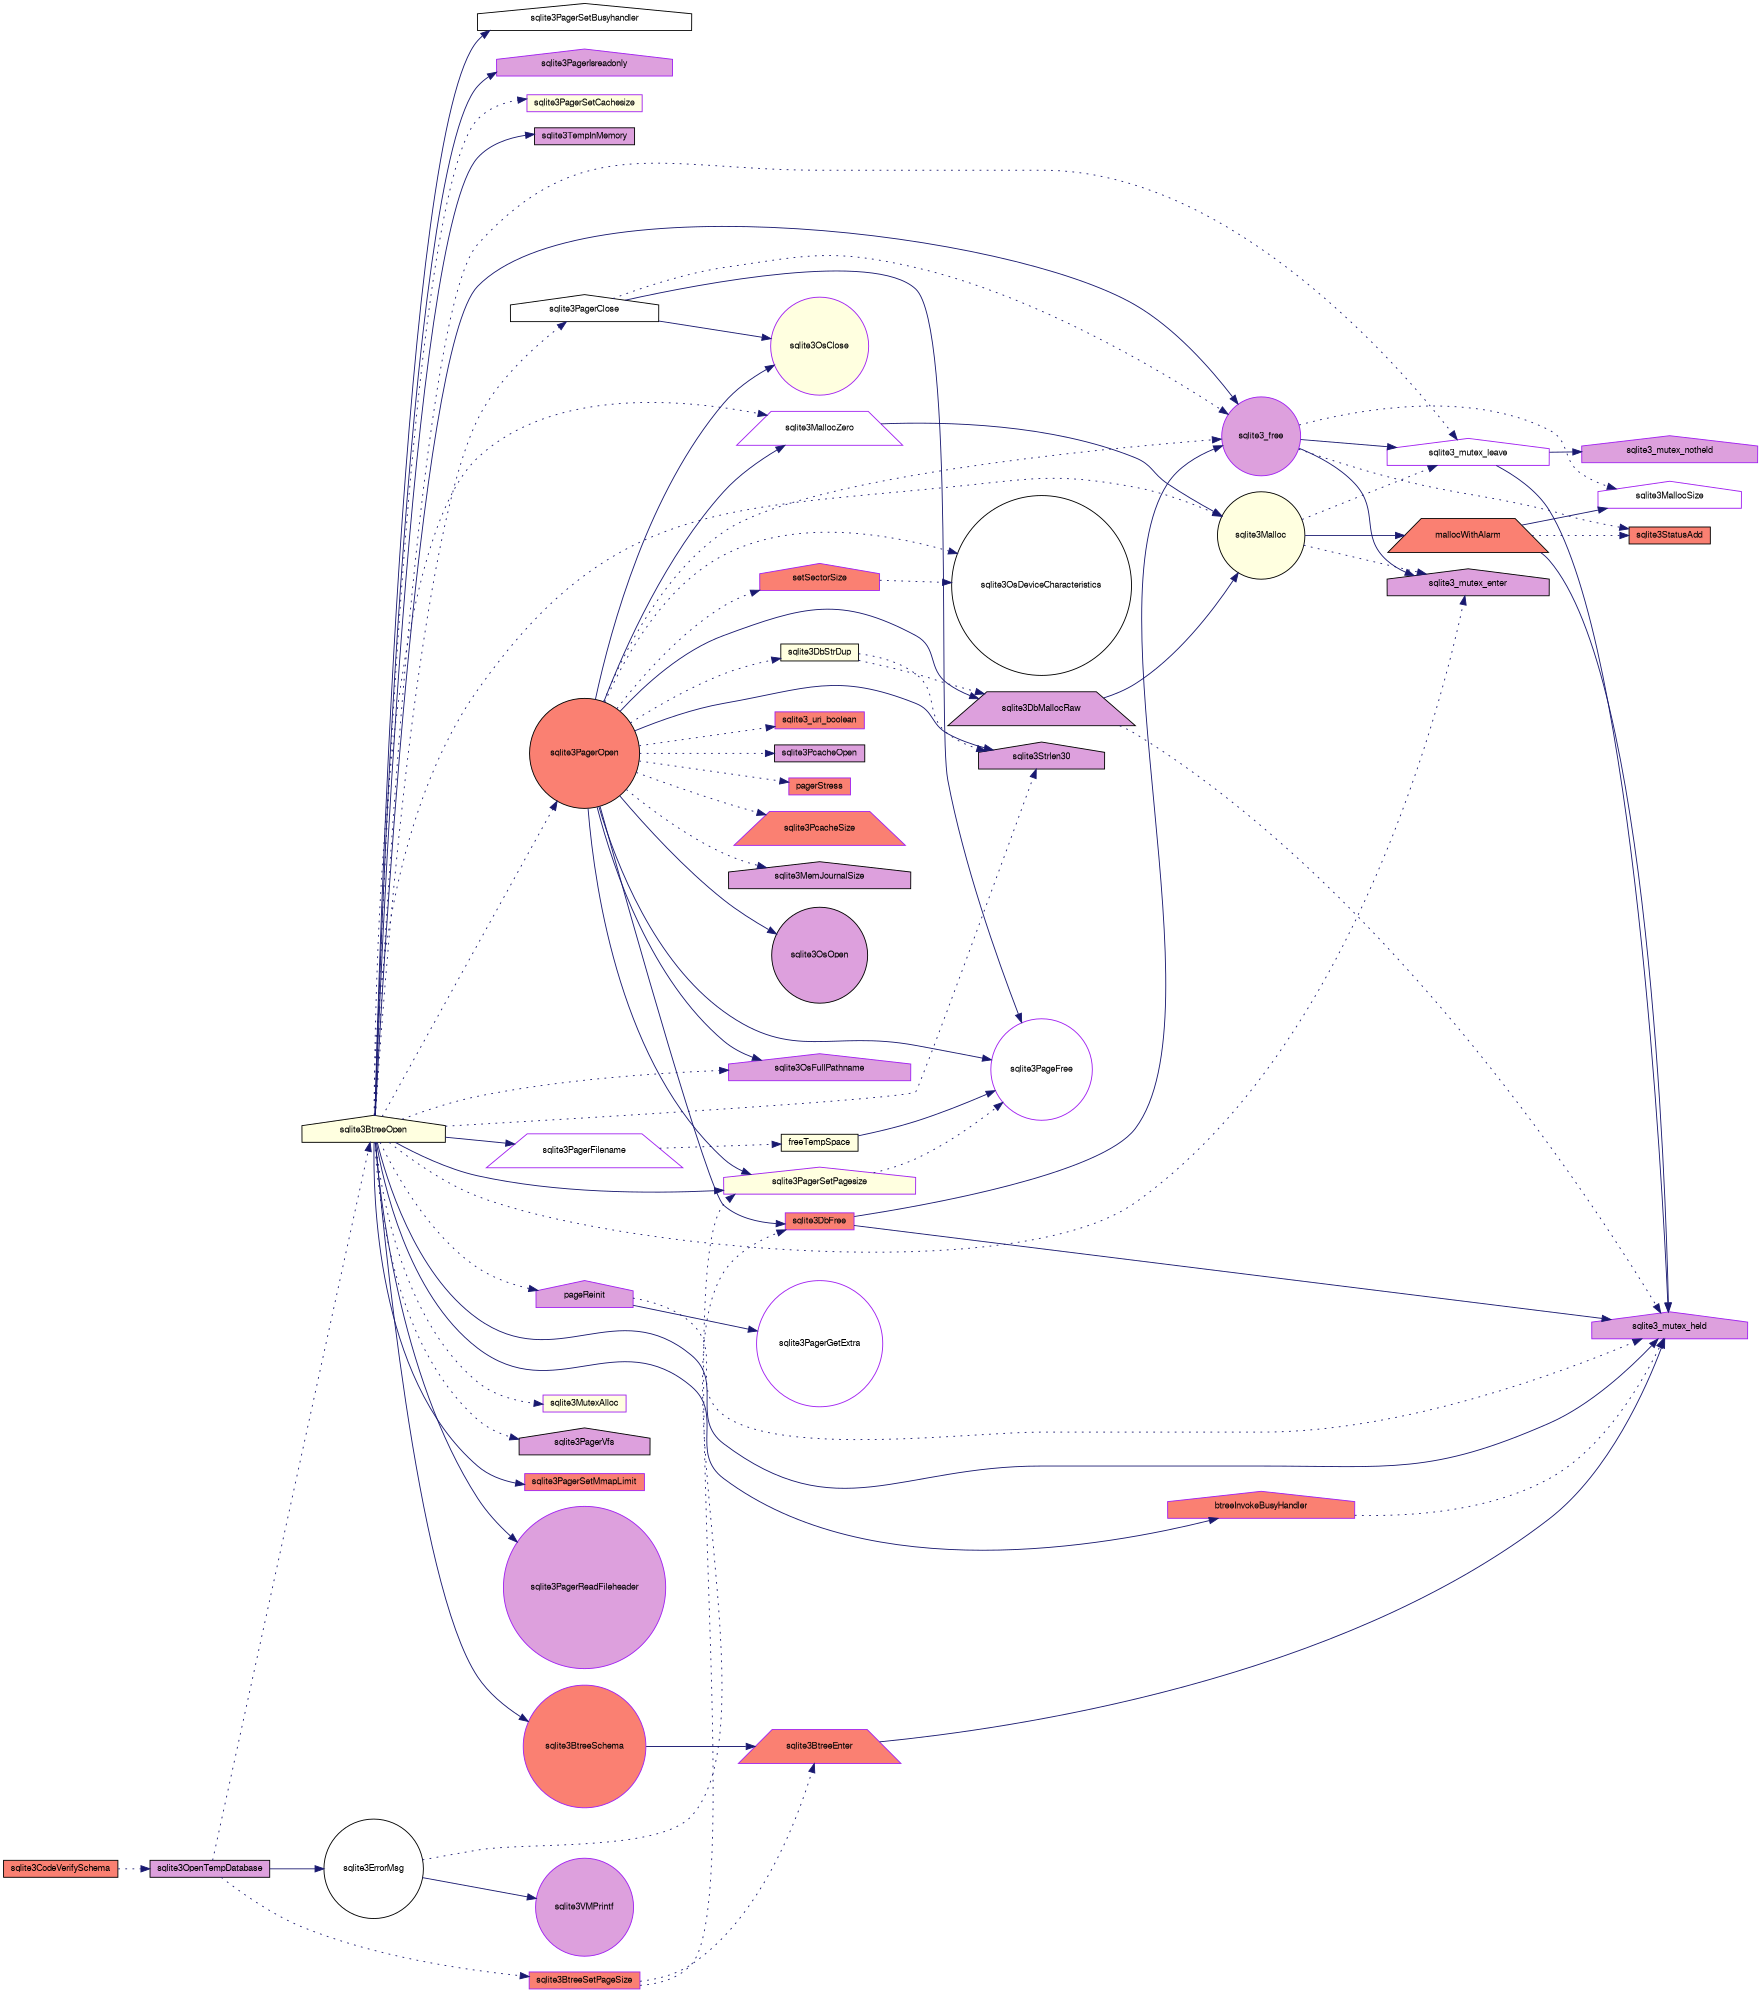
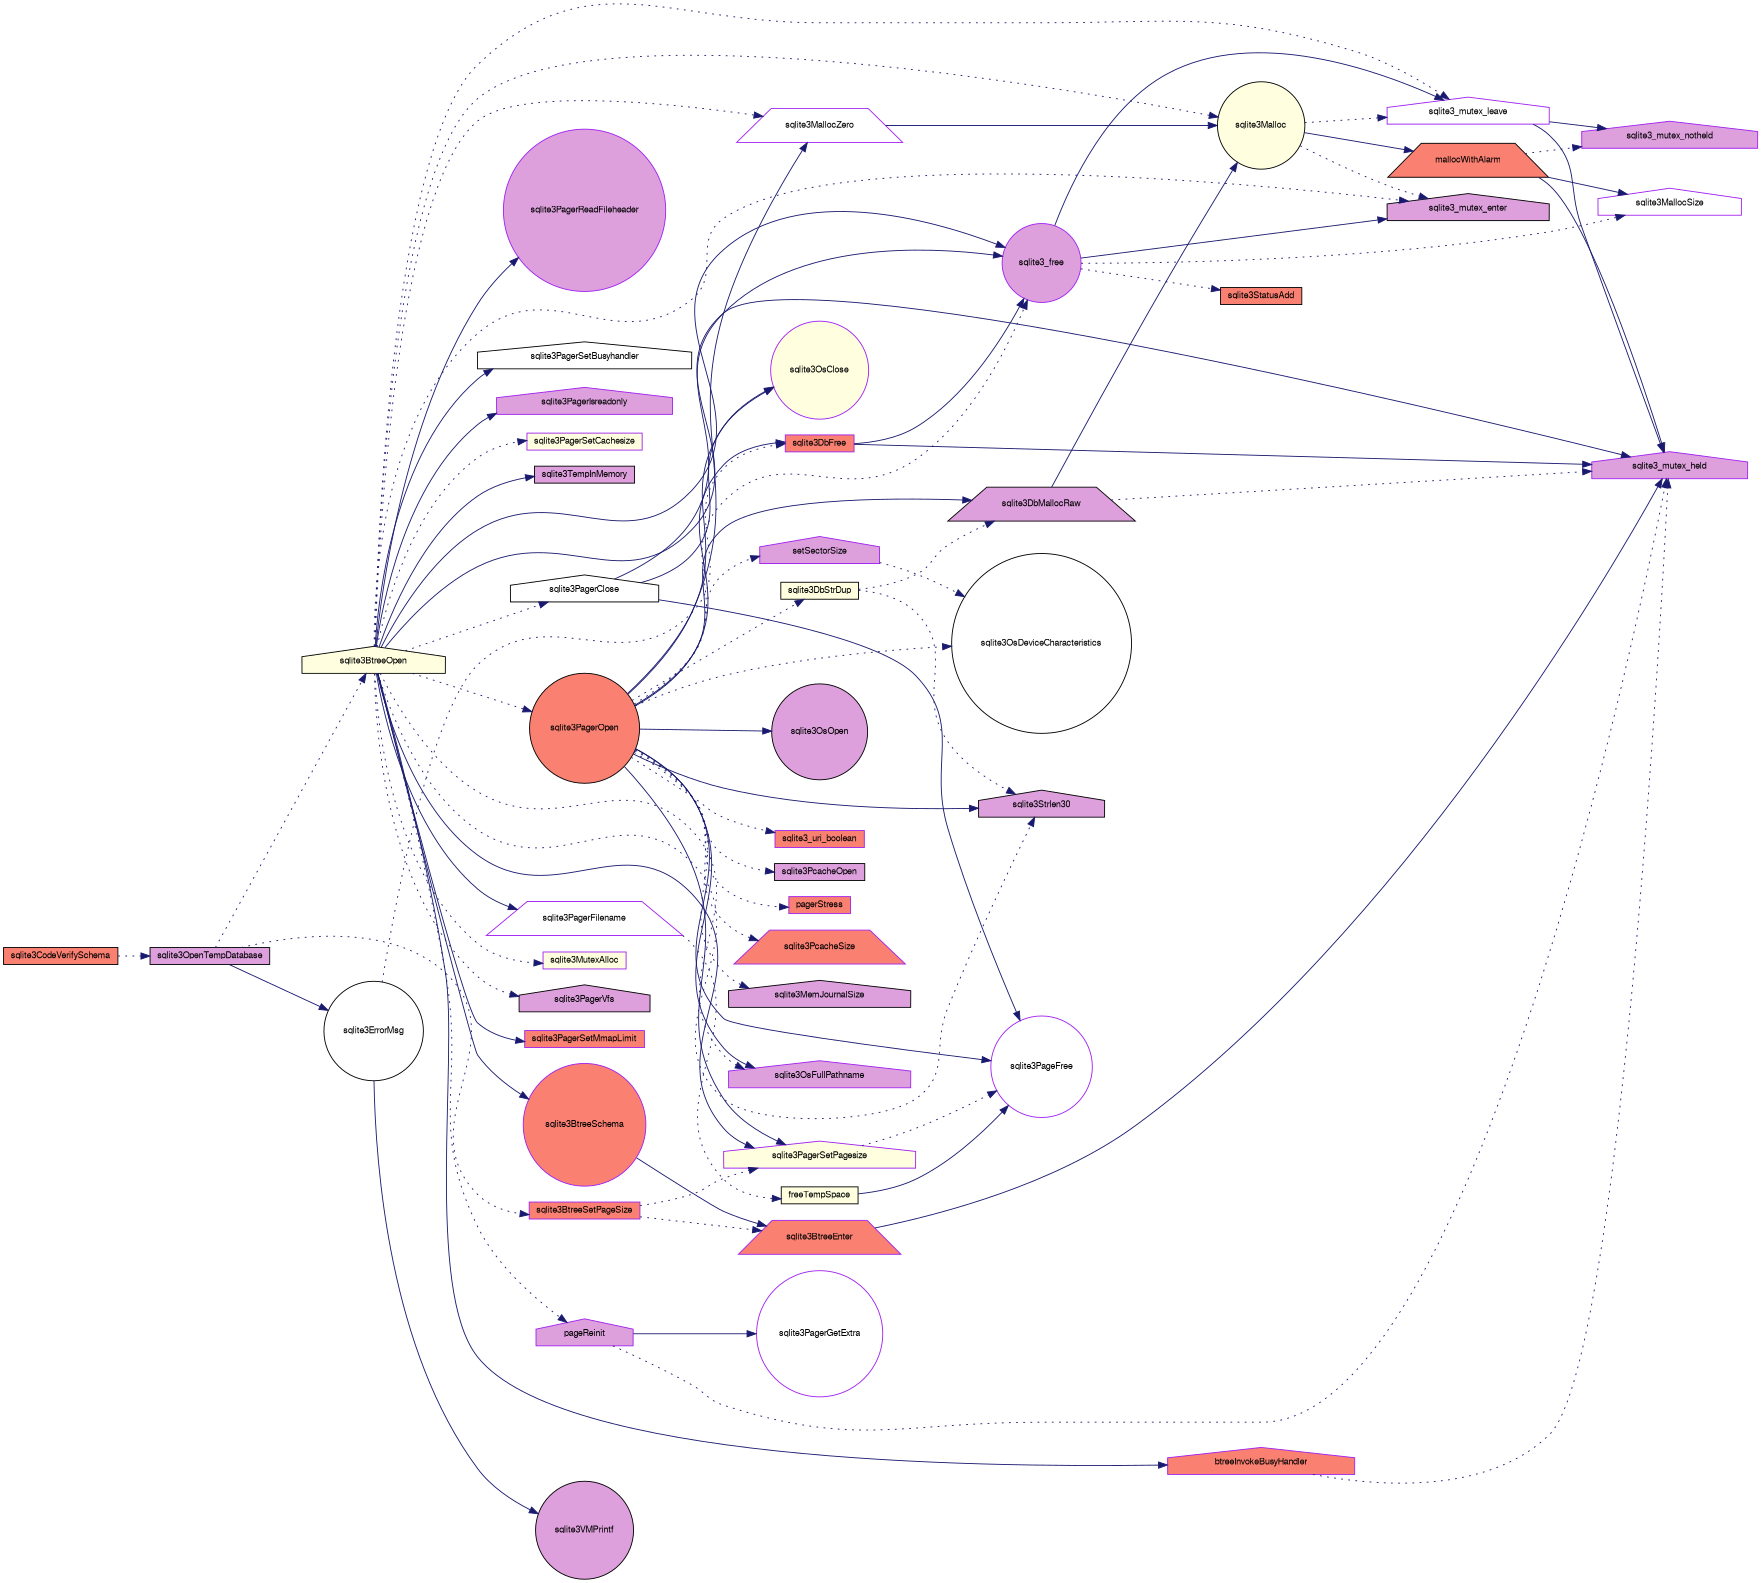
(930, 271) -> (735, 304)
(1576, 535) -> (1549, 151)
(820, 578) -> (820, 551)
(585, 1907) -> (585, 1530)
